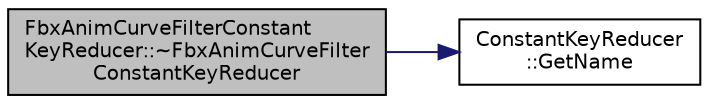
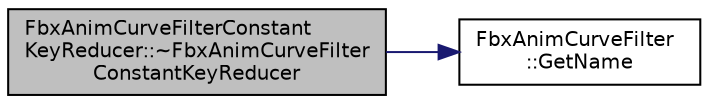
(580, 52) -> (580, 52)
